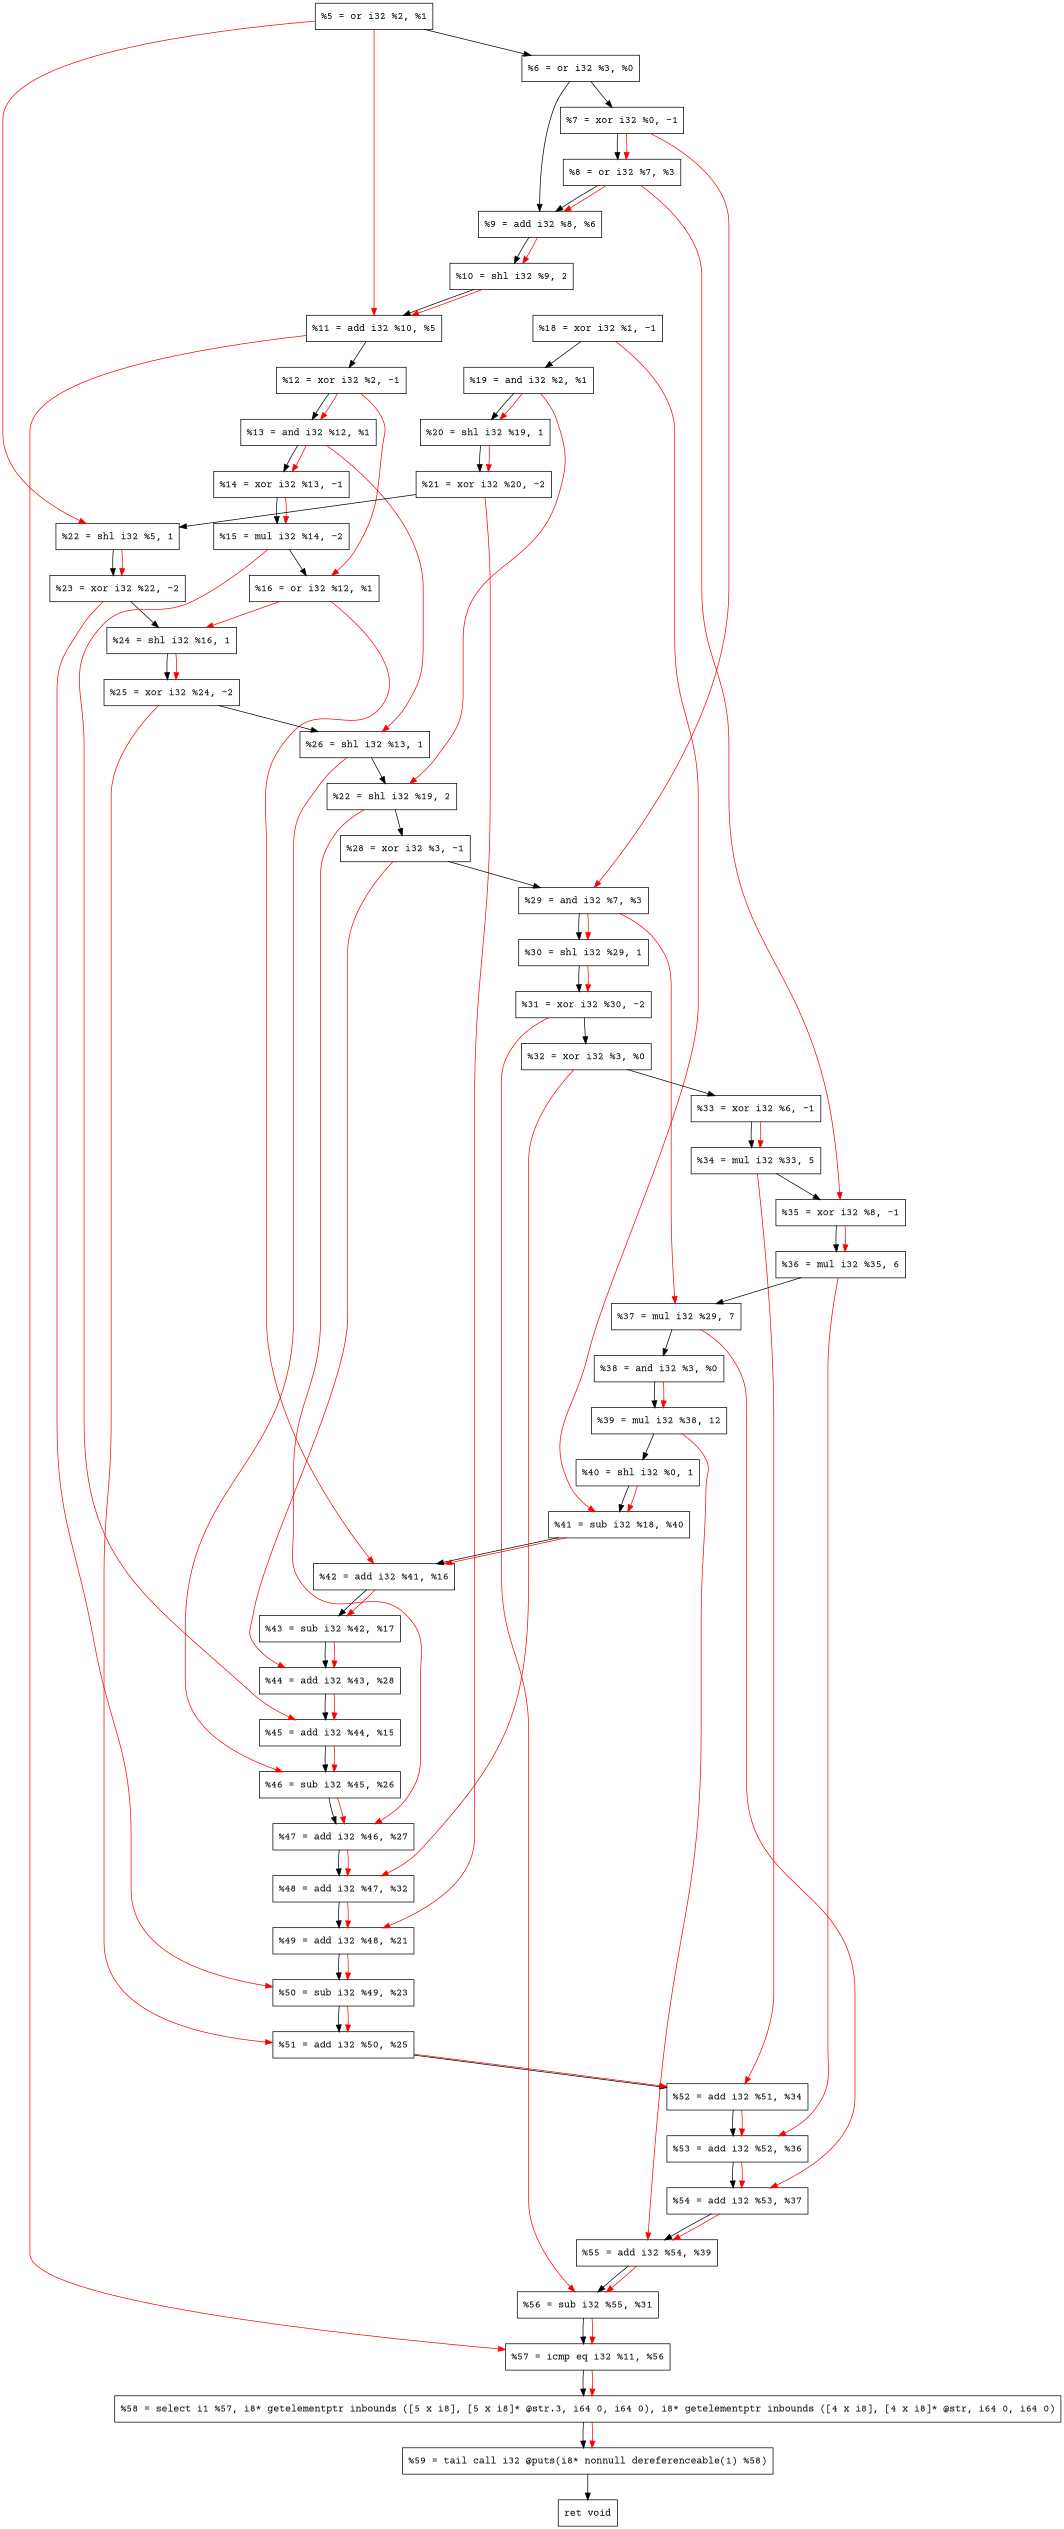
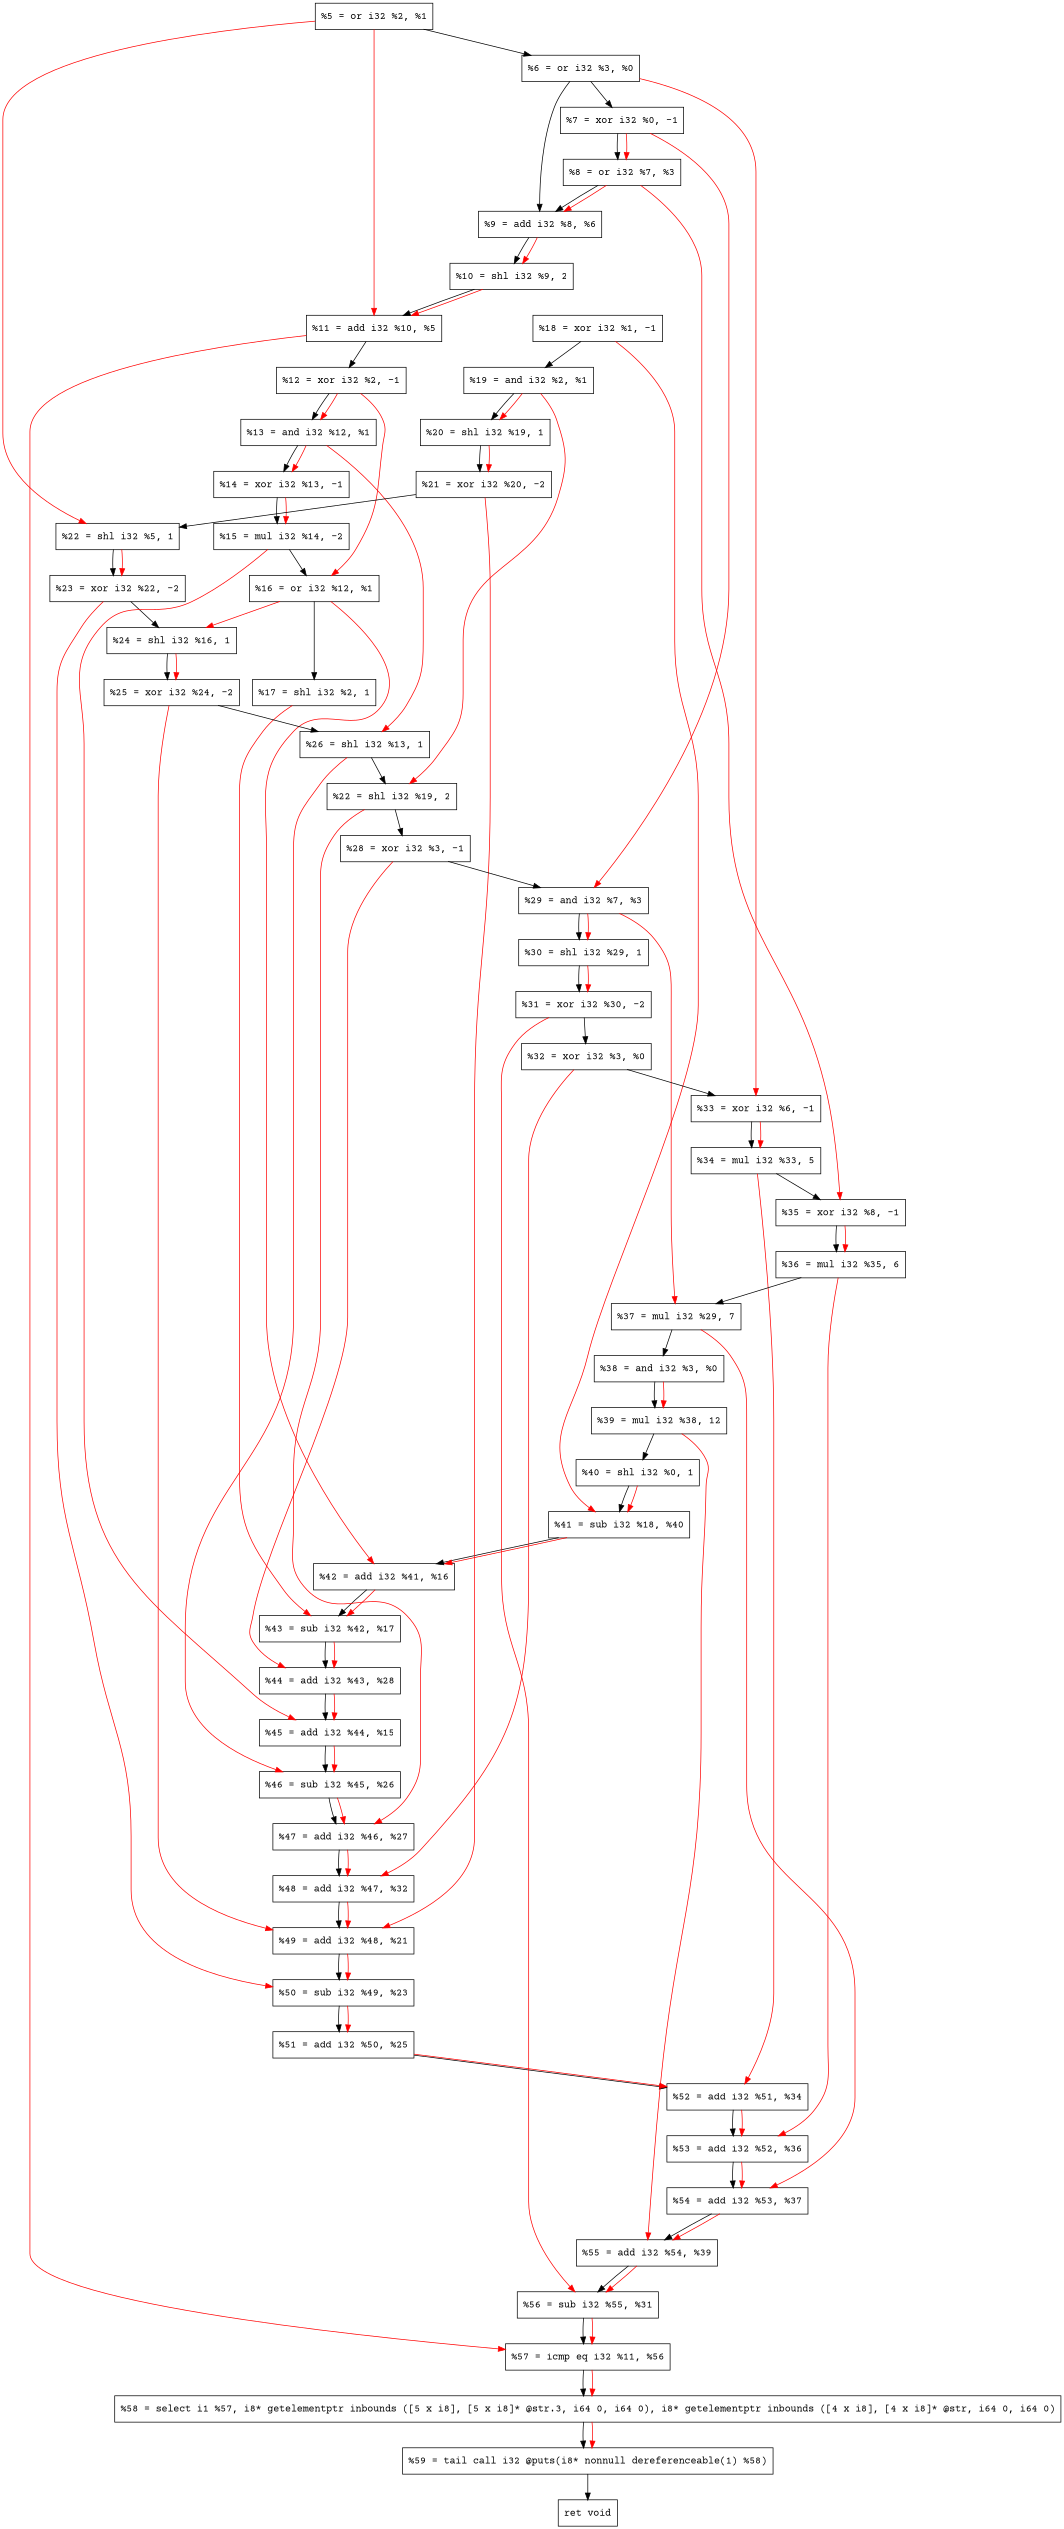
none -> (756, 550)
none -> (314, 693)
(111, 1421) -> (158, 1347)
